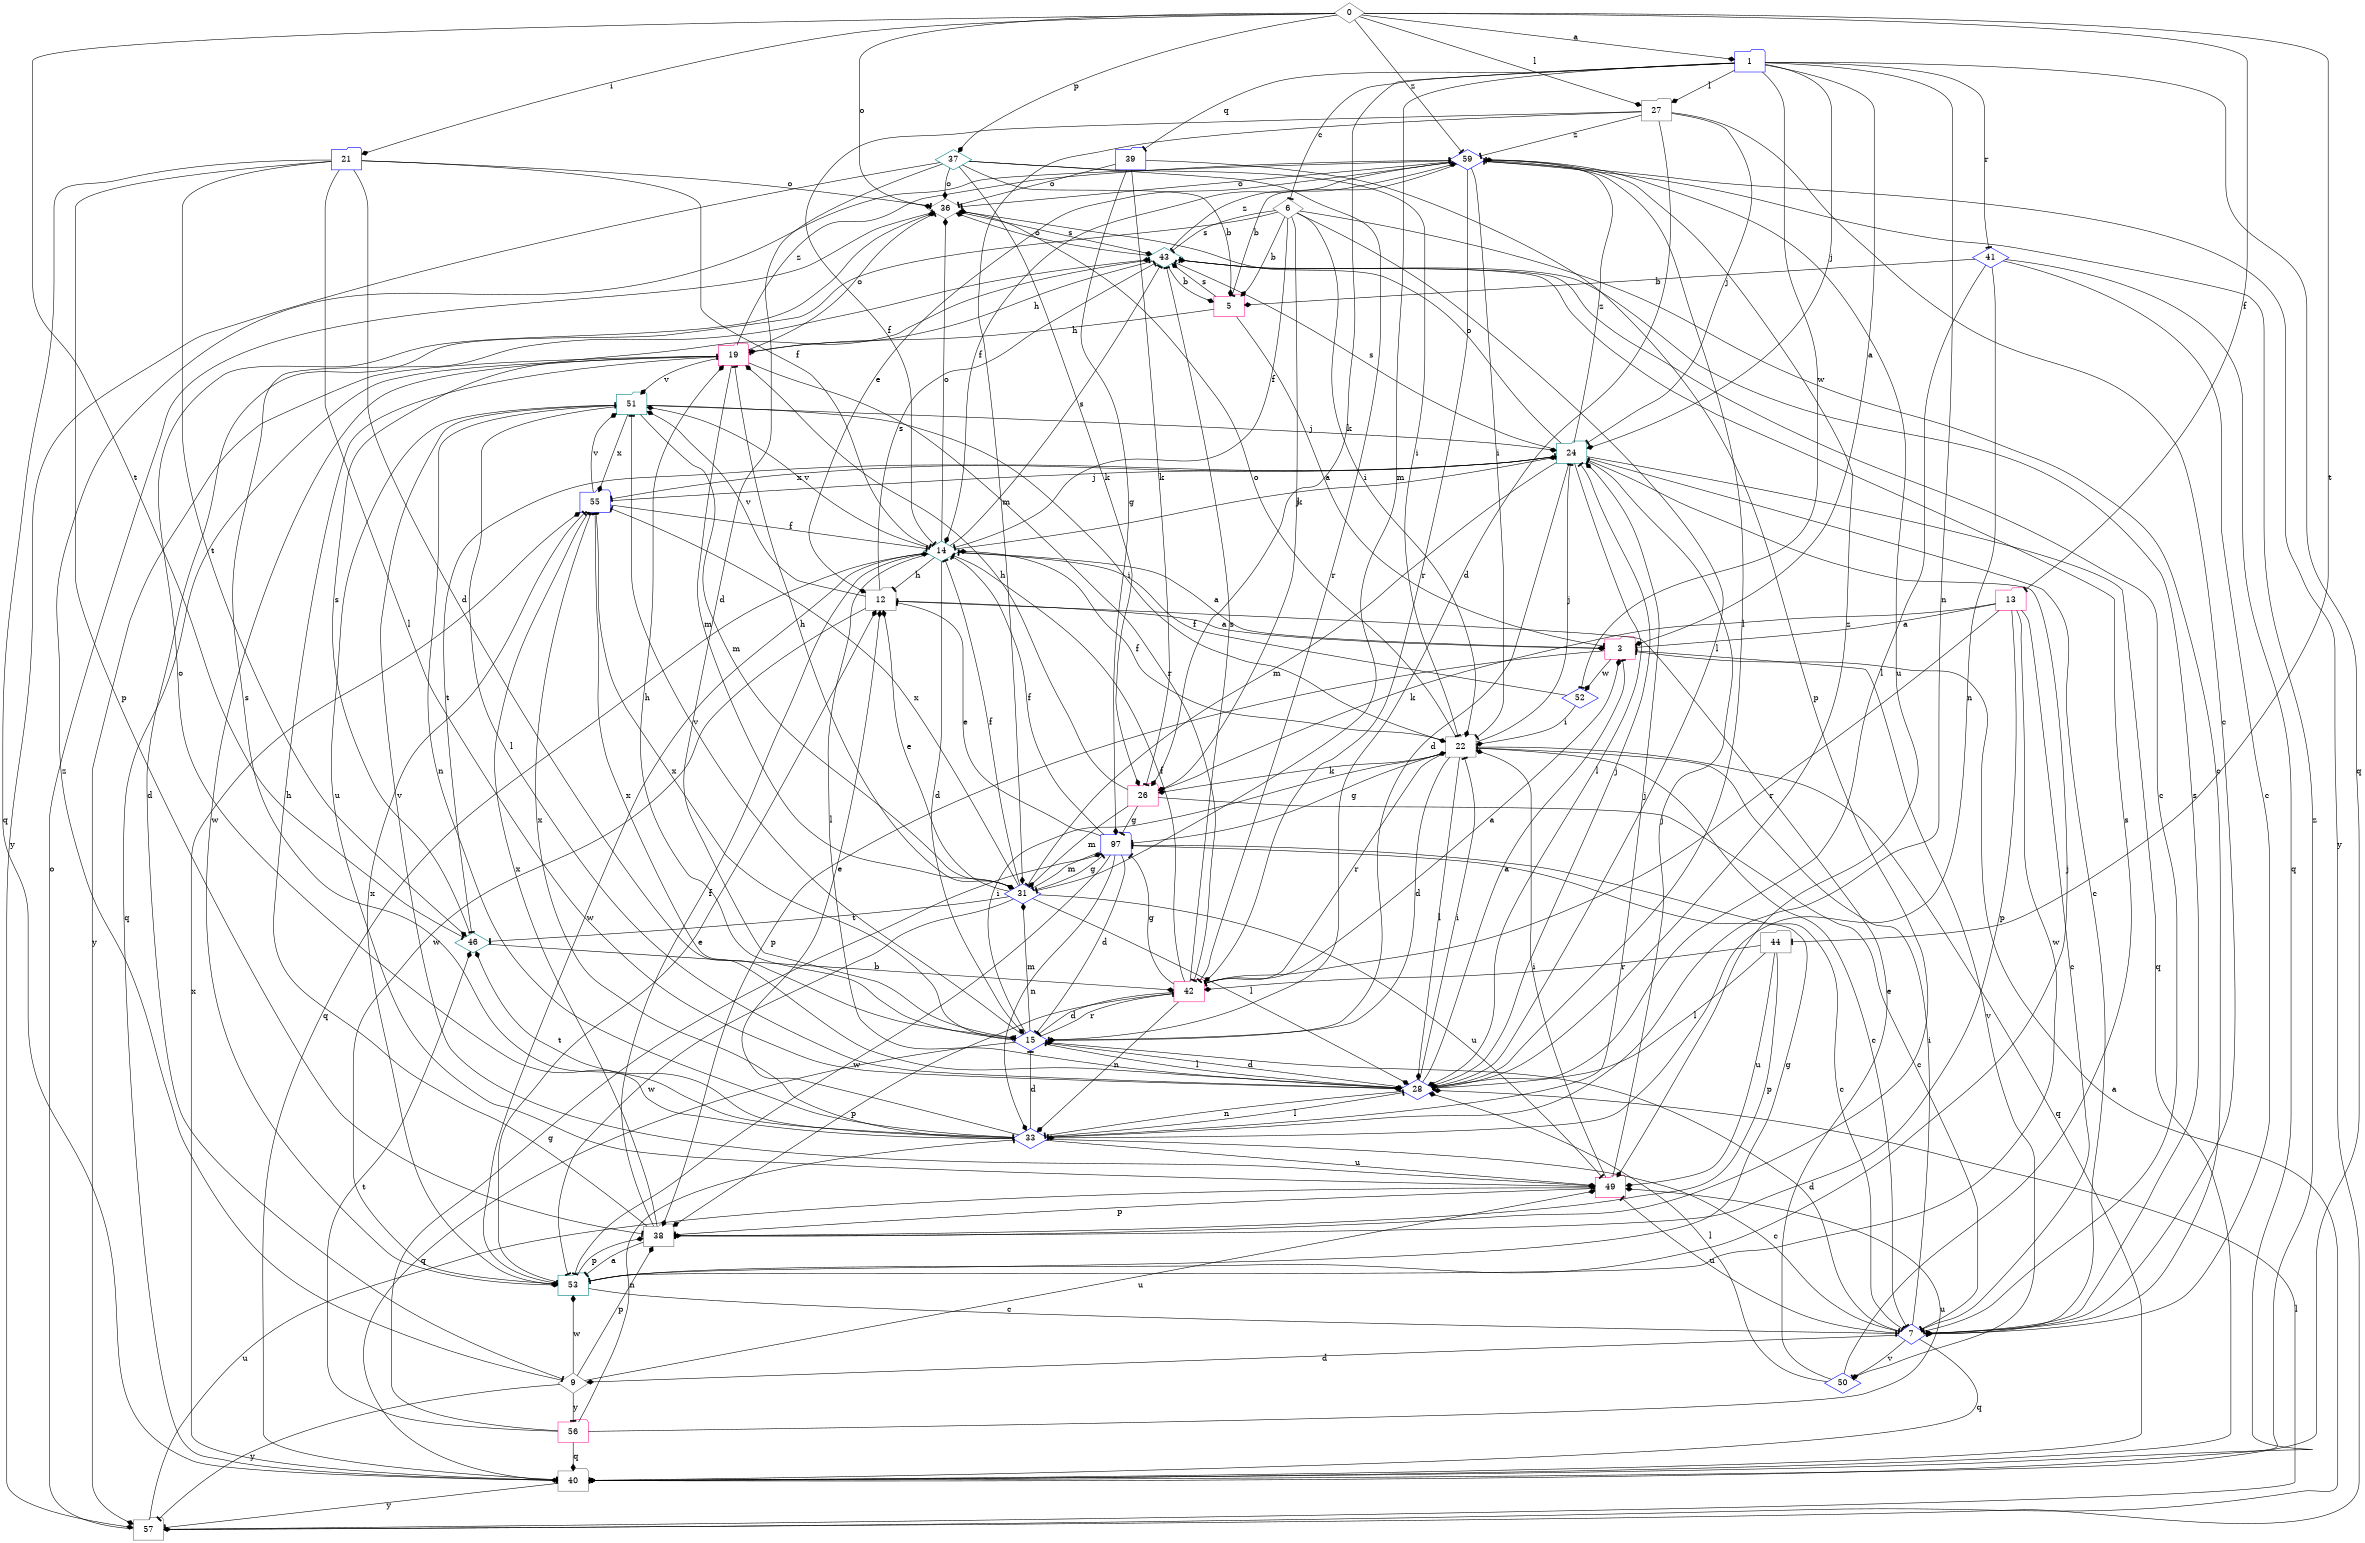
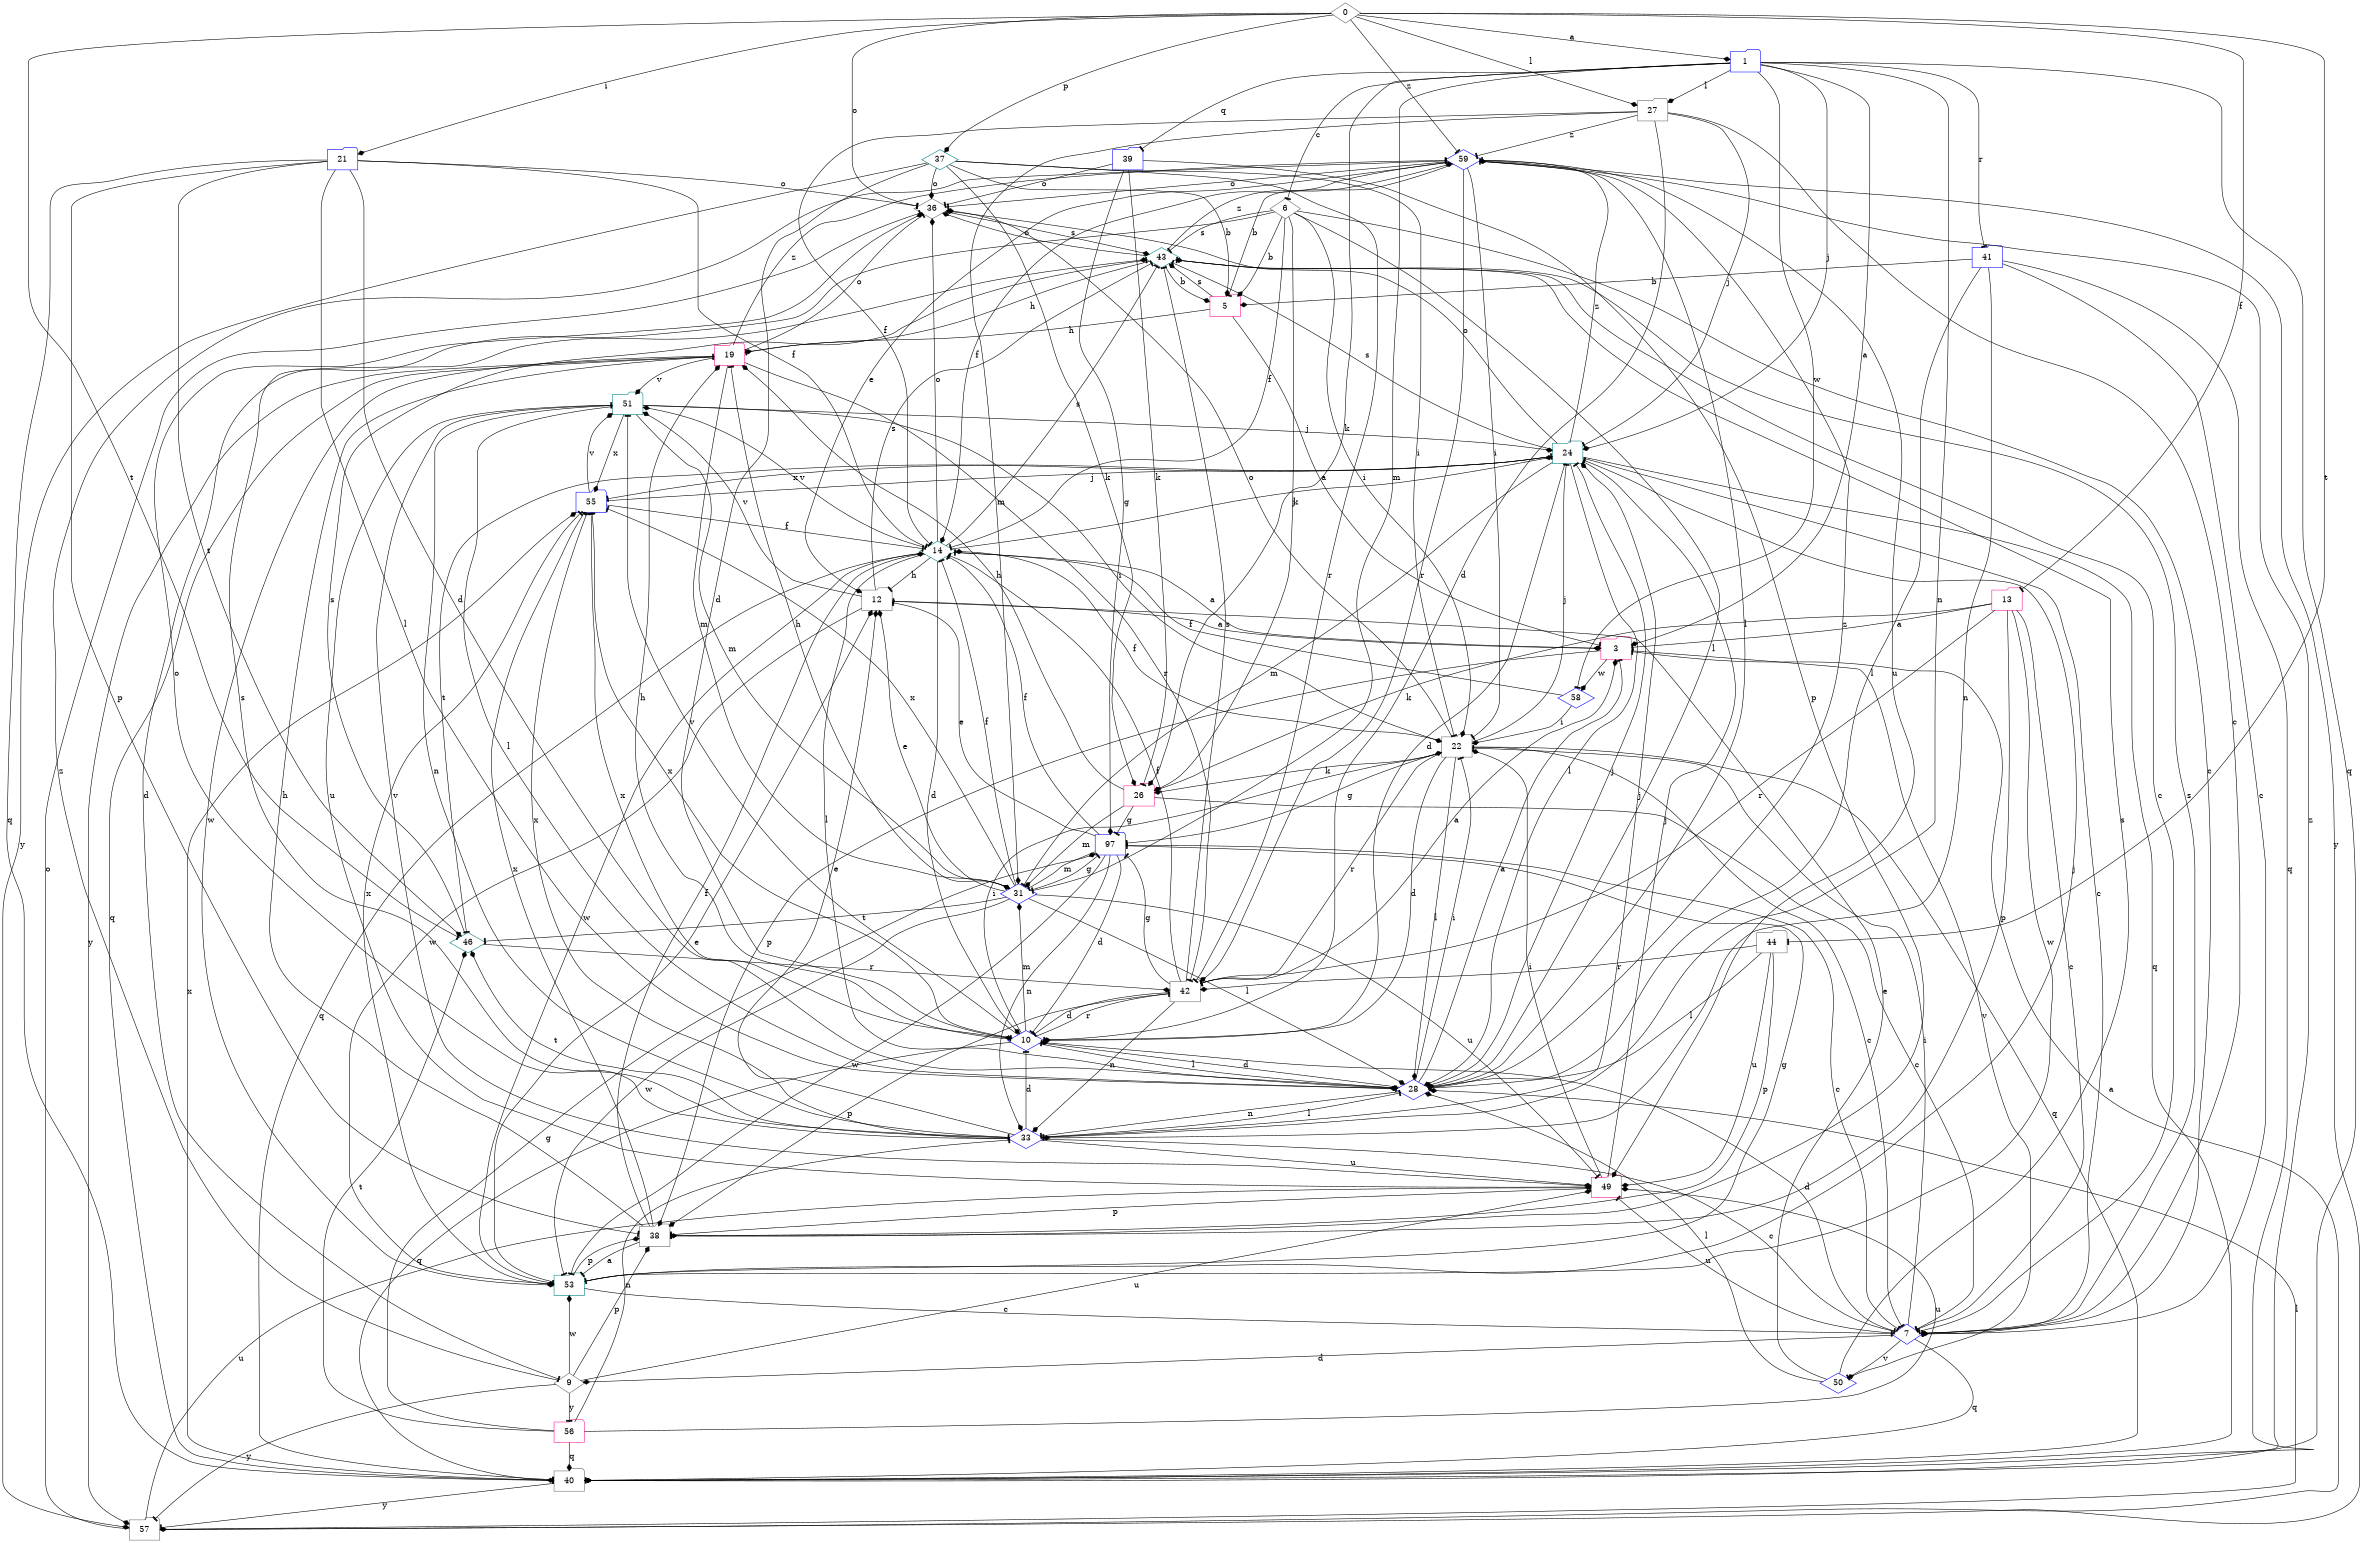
(951, 29) -> (946, 29)
(1991, 258) -> (1987, 258)
(1580, 698) -> (1576, 698)
(877, 967) -> (872, 967)
(1189, 992) -> (1185, 992)
(1030, 1041) -> (1026, 1041)
